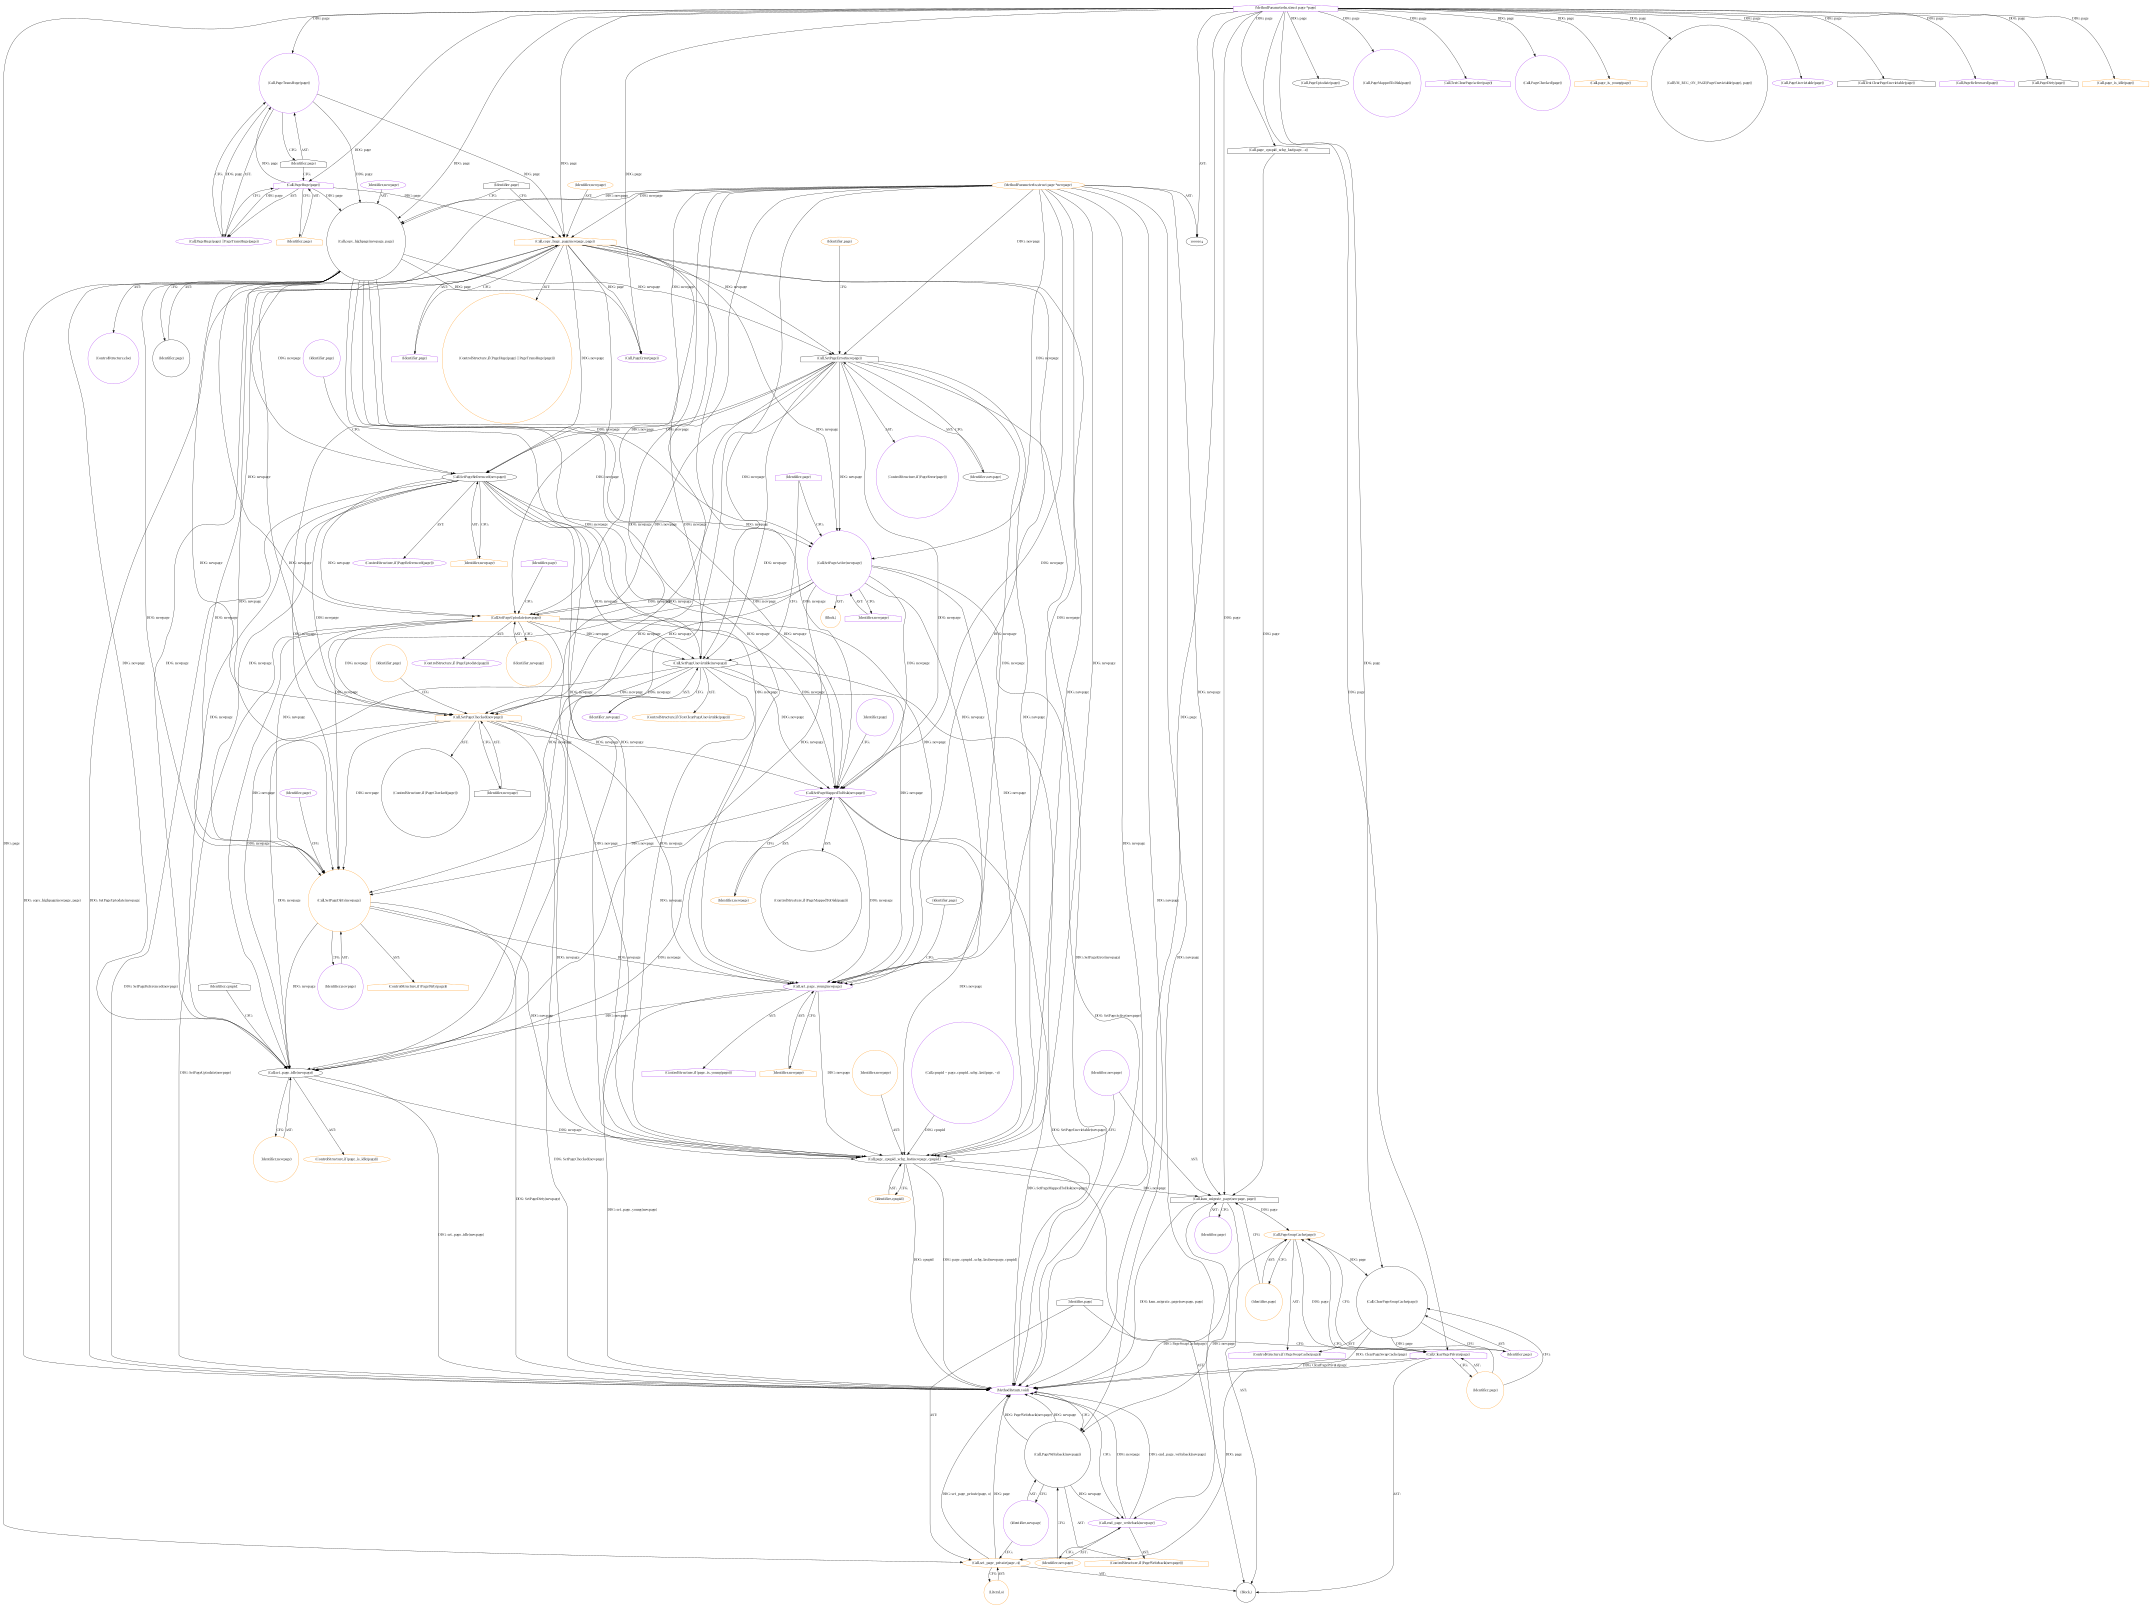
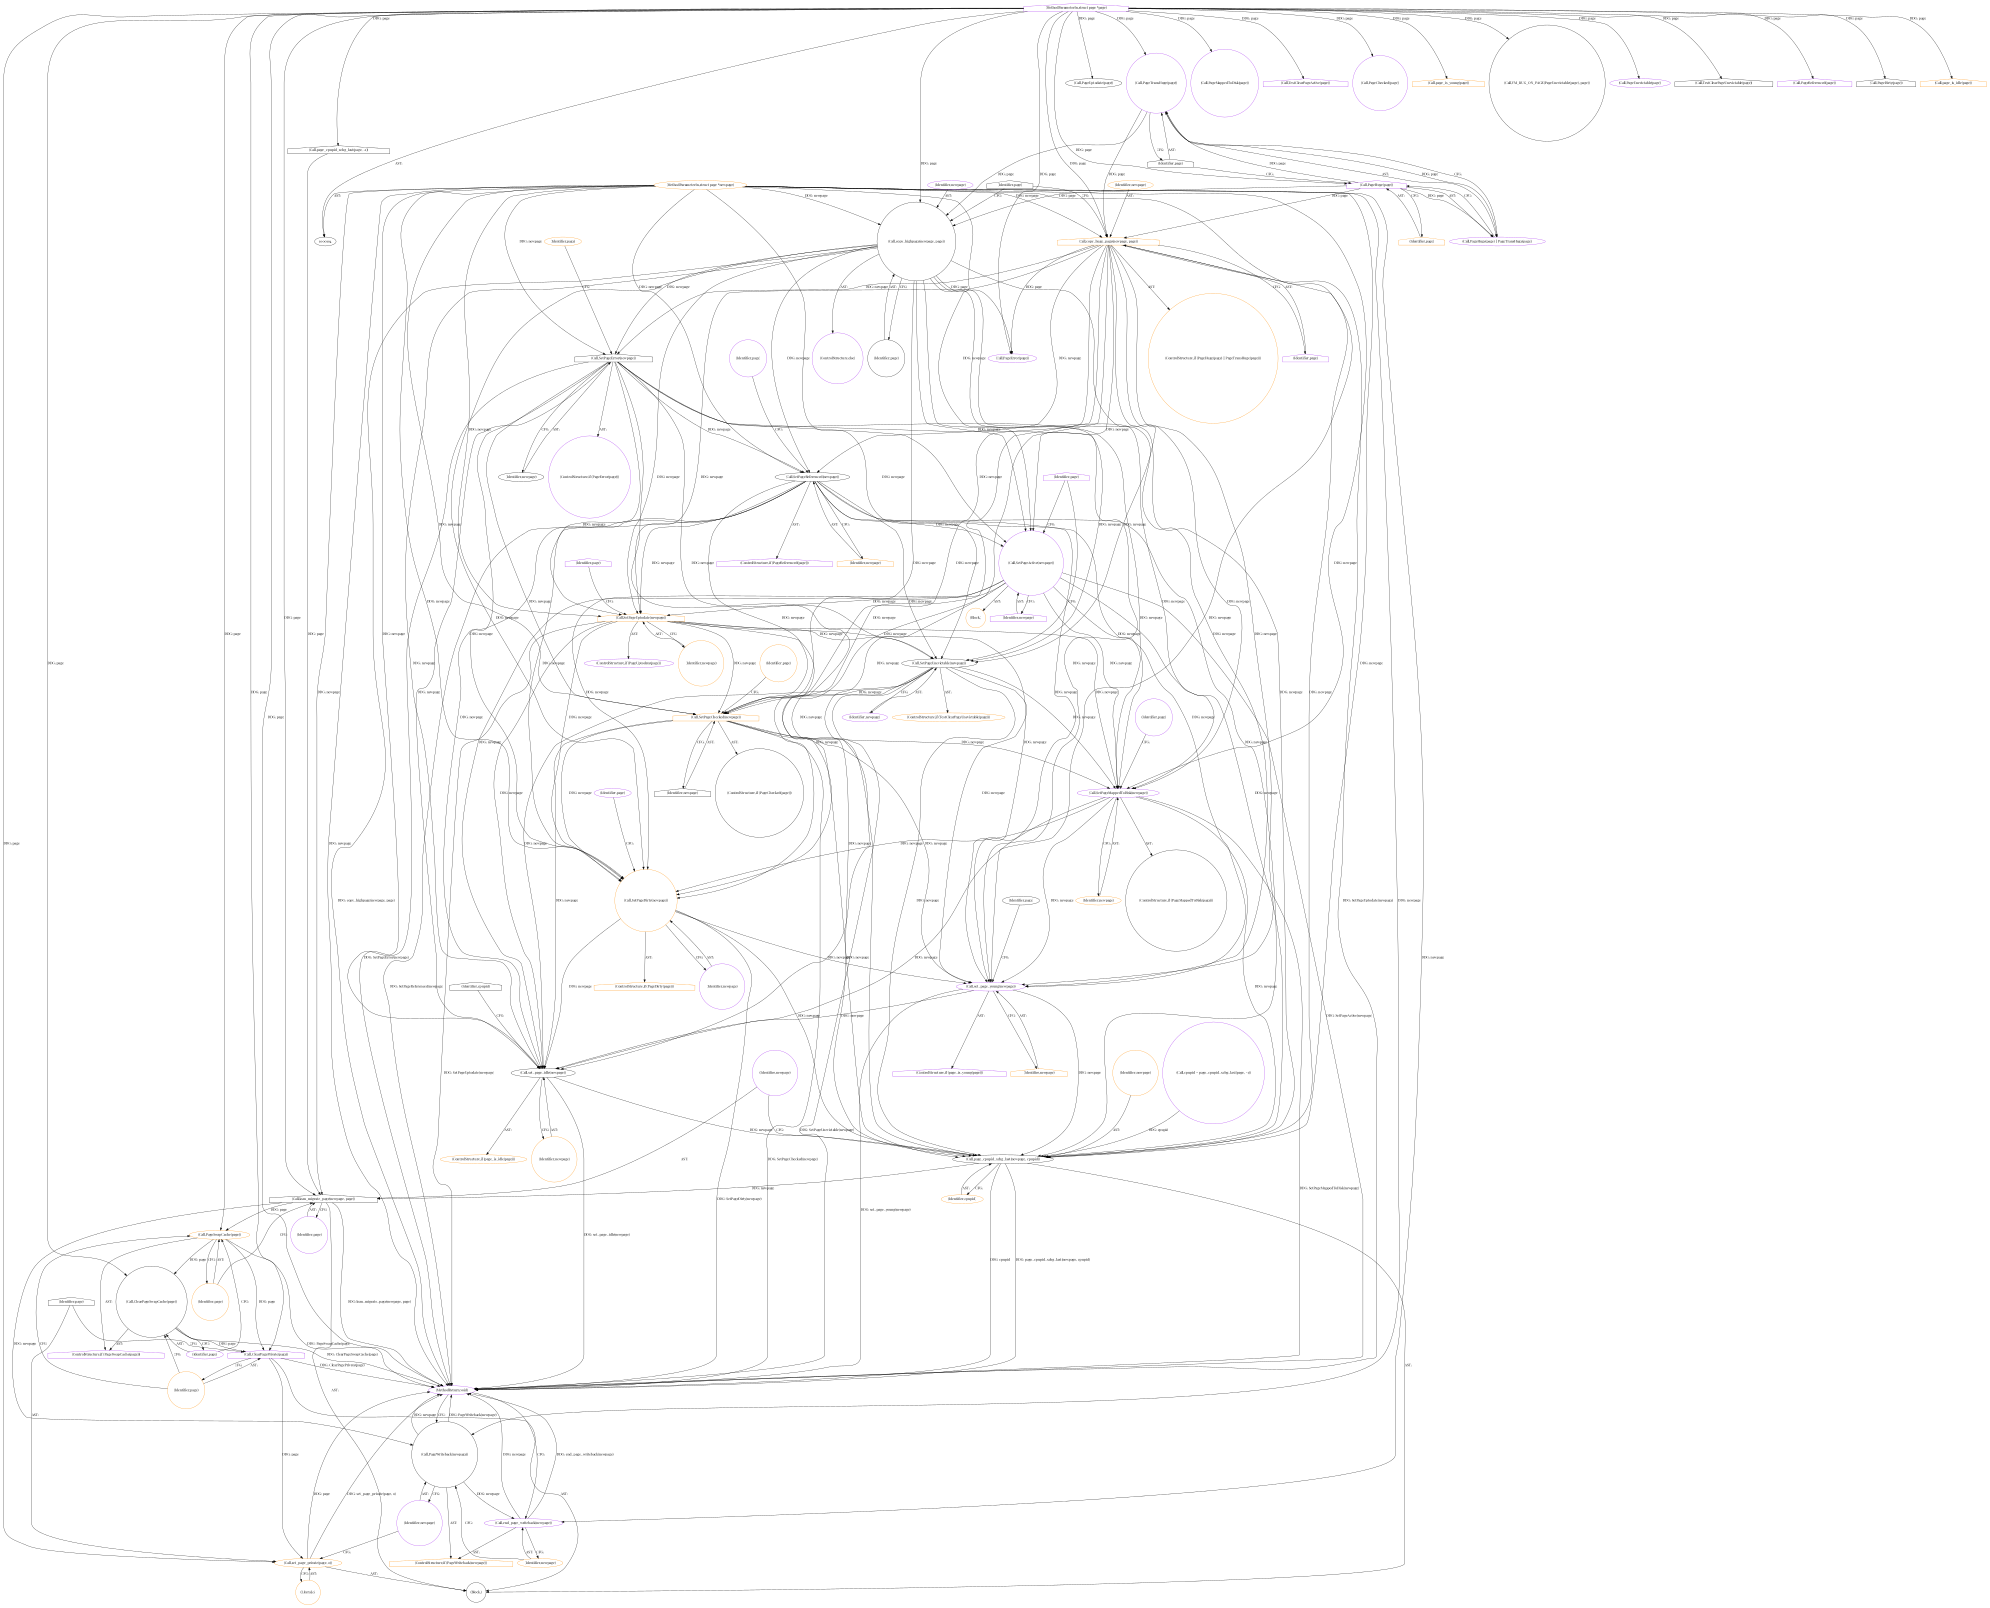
none -> (224, 230)
(400, 563) -> (775, 563)
